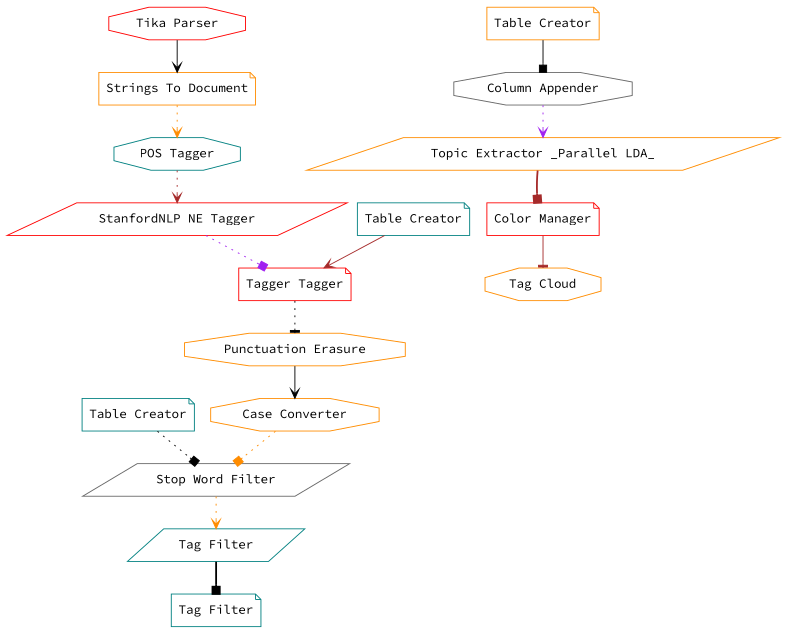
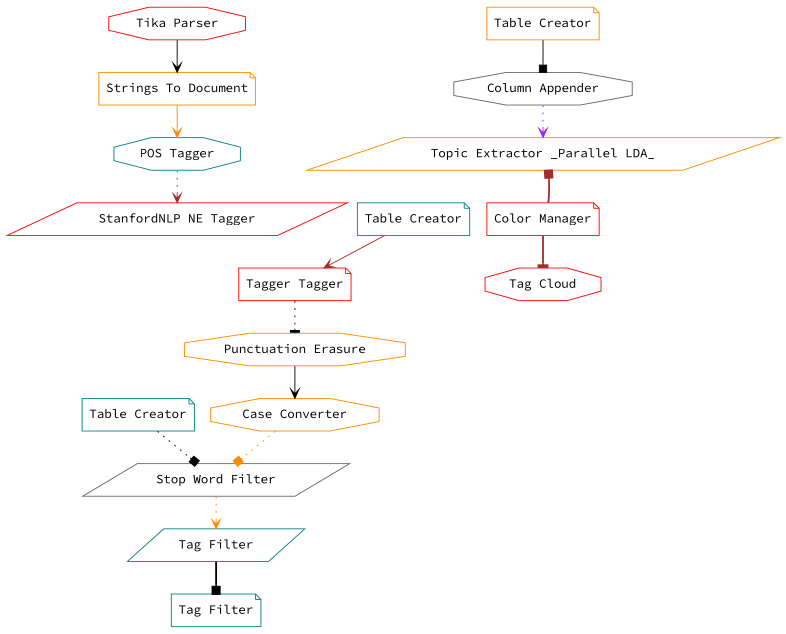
(177, 117) -> (177, 117)
(537, 182) -> (549, 191)
(232, 250) -> none
(543, 250) -> (543, 250)
(543, 284) -> (543, 284)
